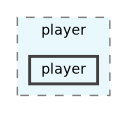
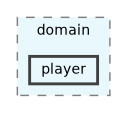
(64, 31) -> (64, 31)
